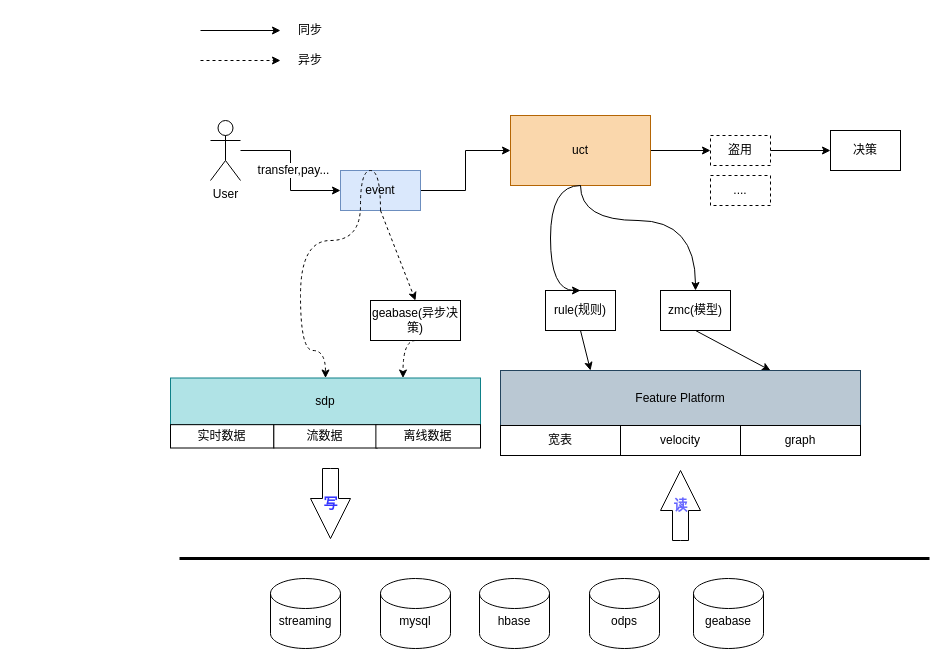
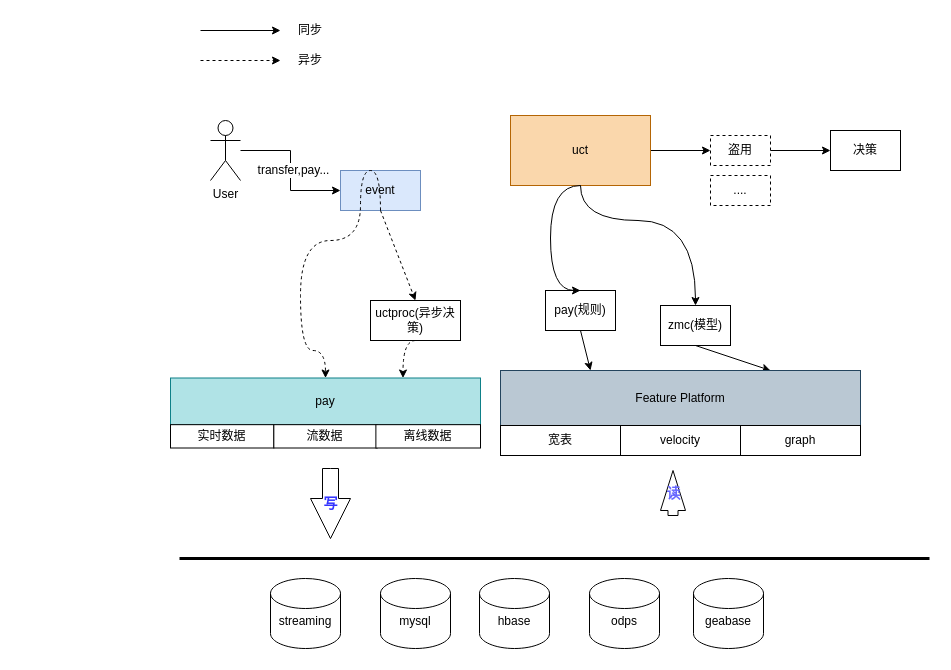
(466, 175) -> none
(581, 311) -> (581, 311)
(696, 311) -> (696, 326)
(416, 321) -> (416, 321)
(326, 402) -> (326, 402)
(681, 506) -> (673, 493)
